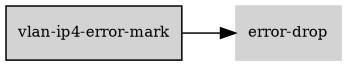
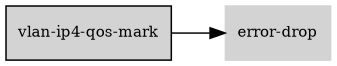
(94, 33) -> (89, 33)
